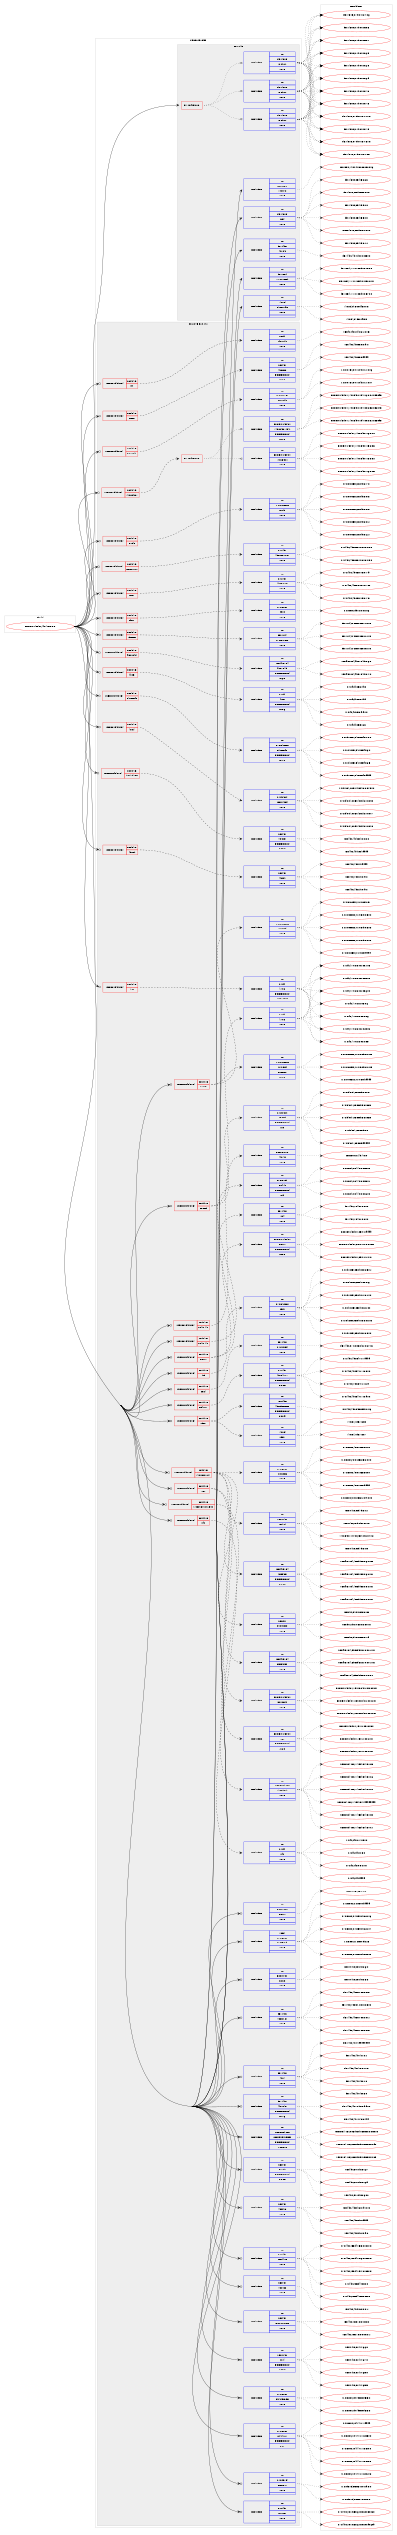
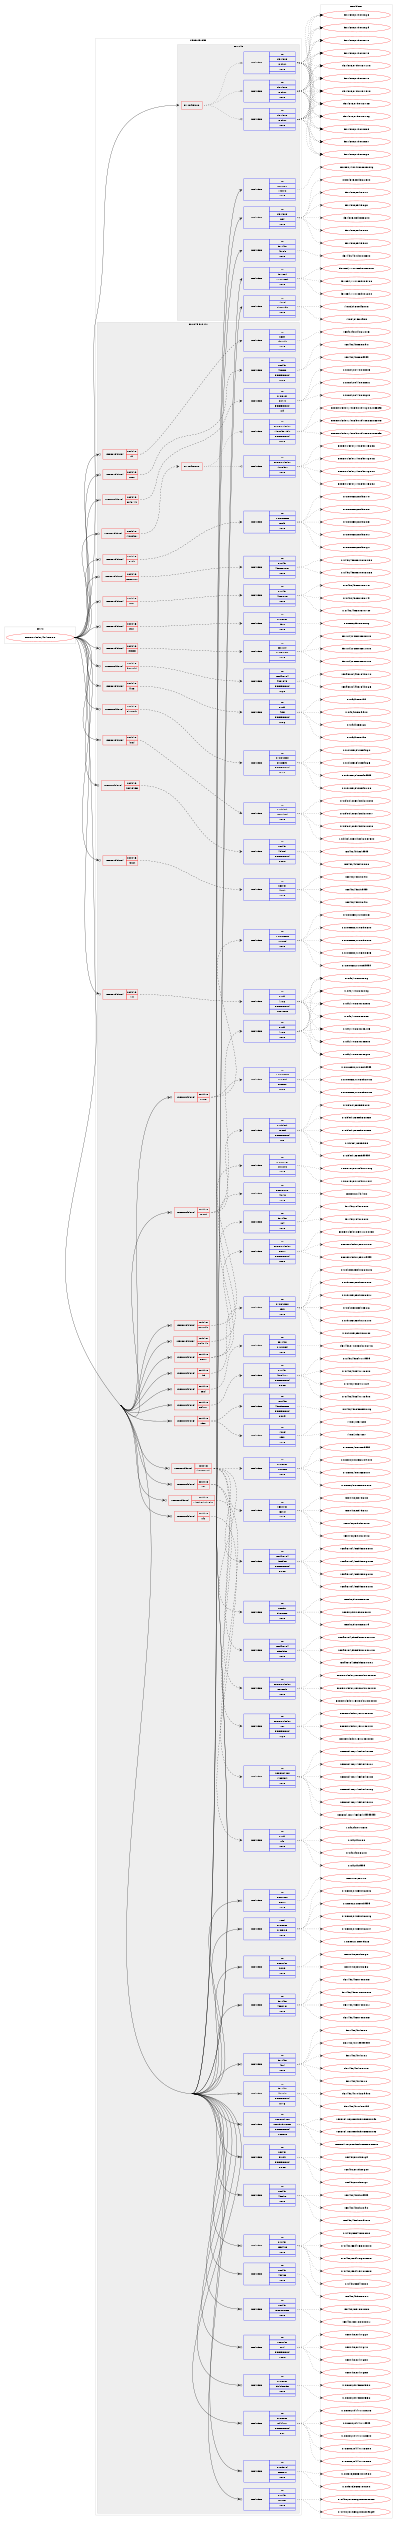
(357, 1473) -> none
(357, 1536) -> (357, 1536)
